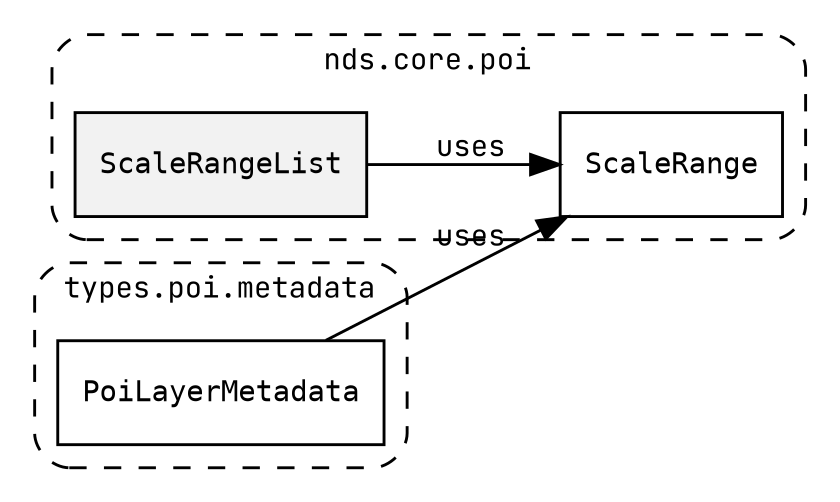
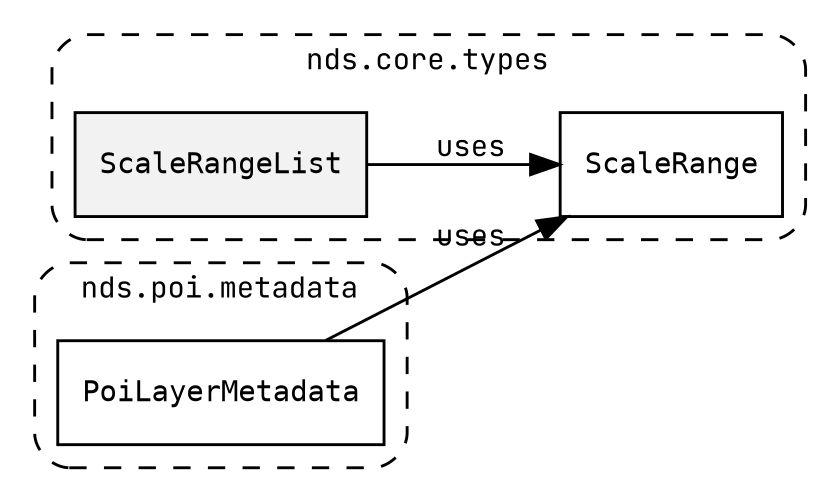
(429, 62) -> (429, 62)
(221, 290) -> (221, 290)
